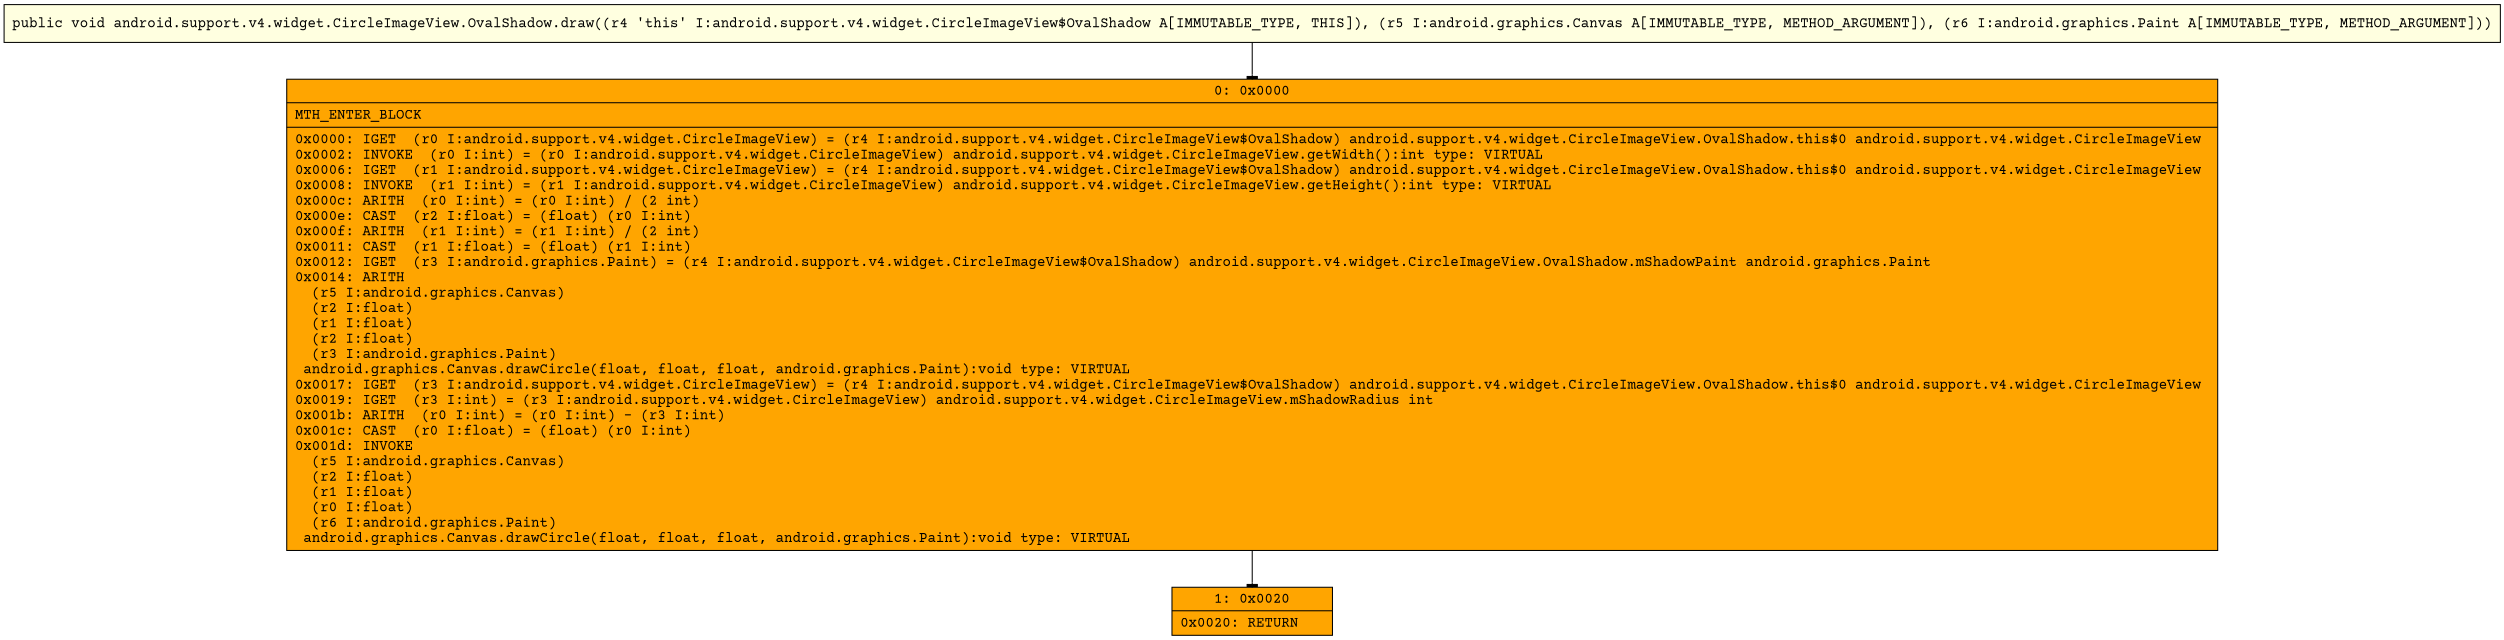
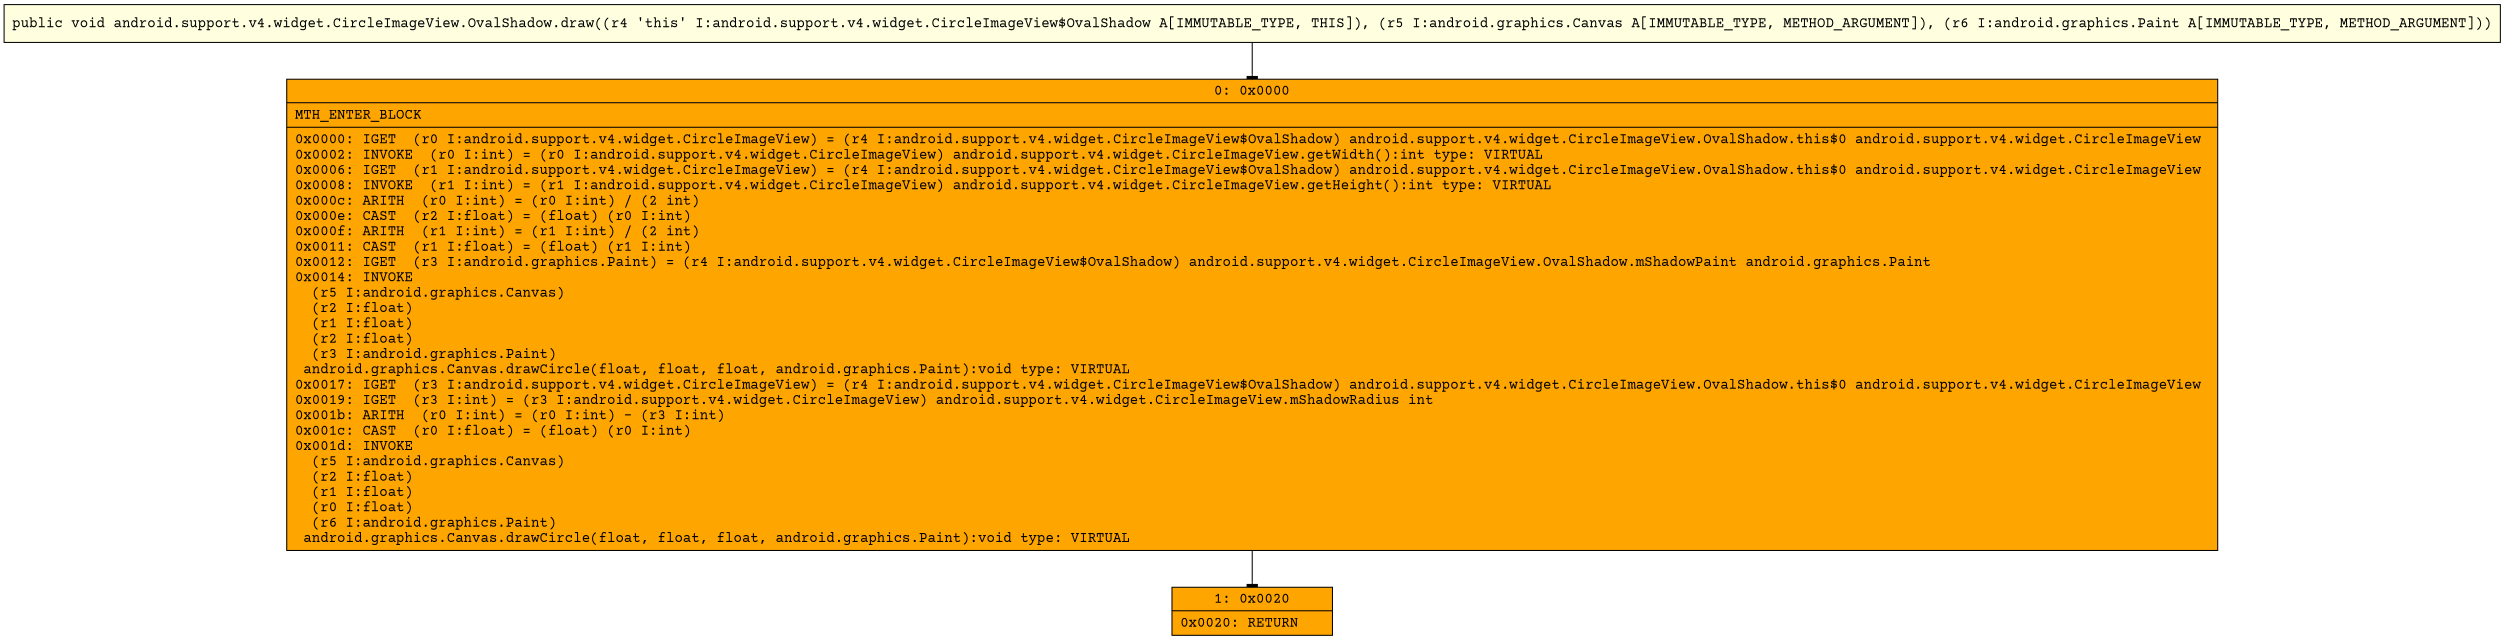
(358, 277) -> (363, 277)
